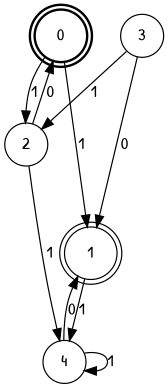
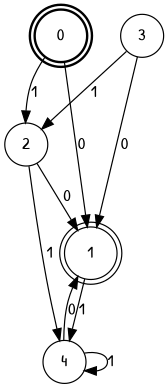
(41, 98) -> (54, 192)
(82, 145) -> (82, 145)
